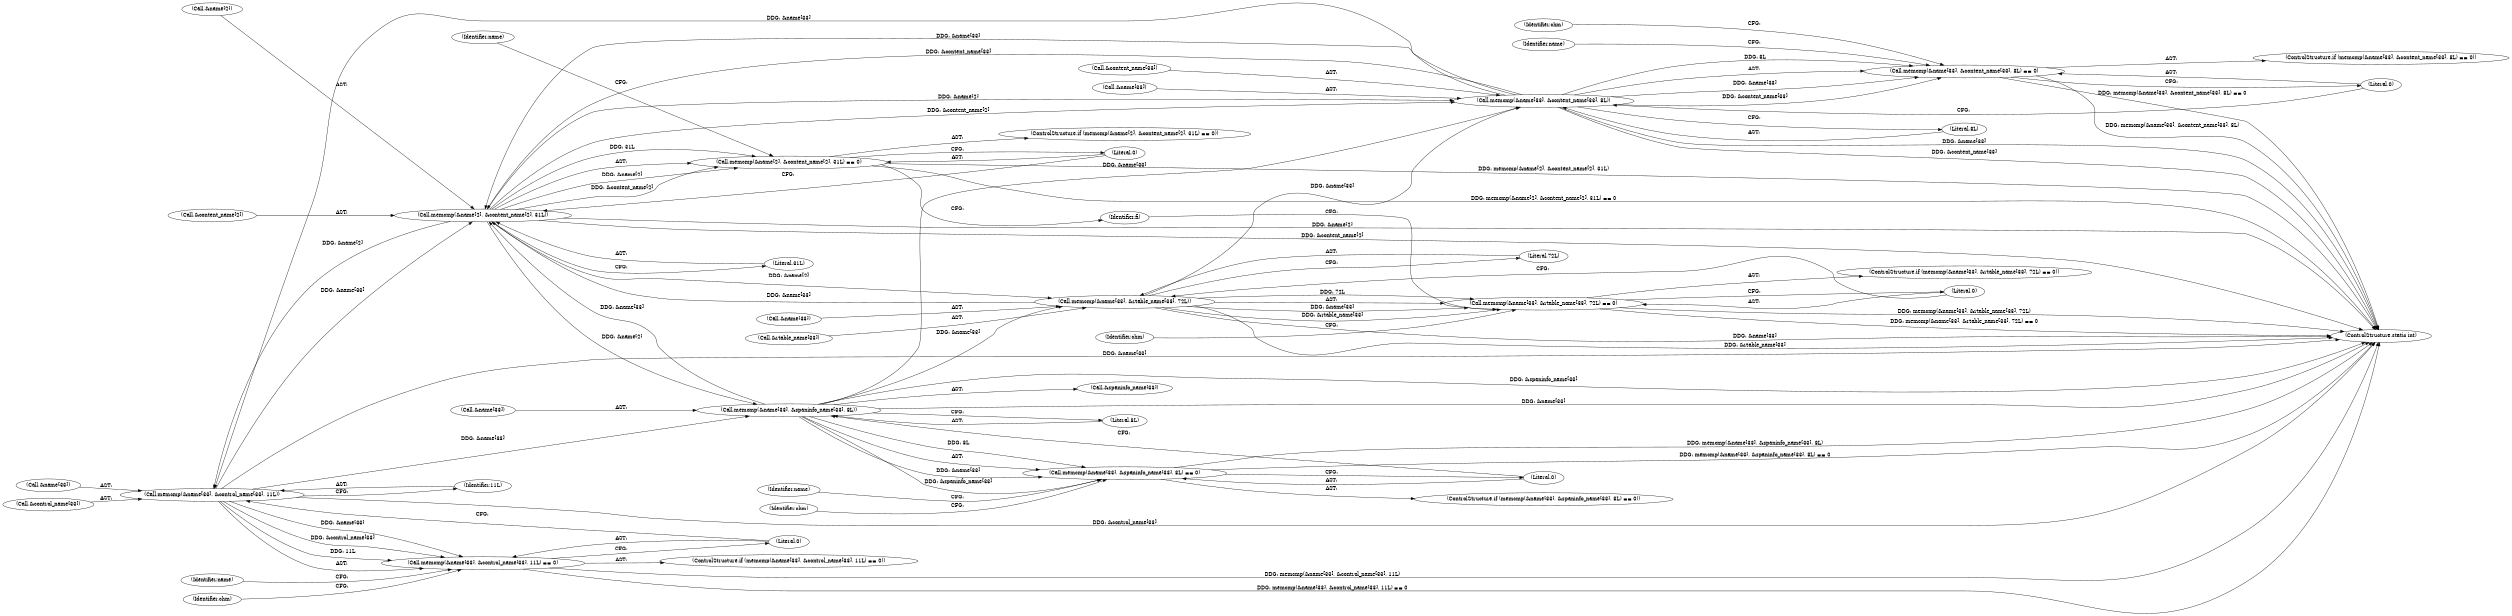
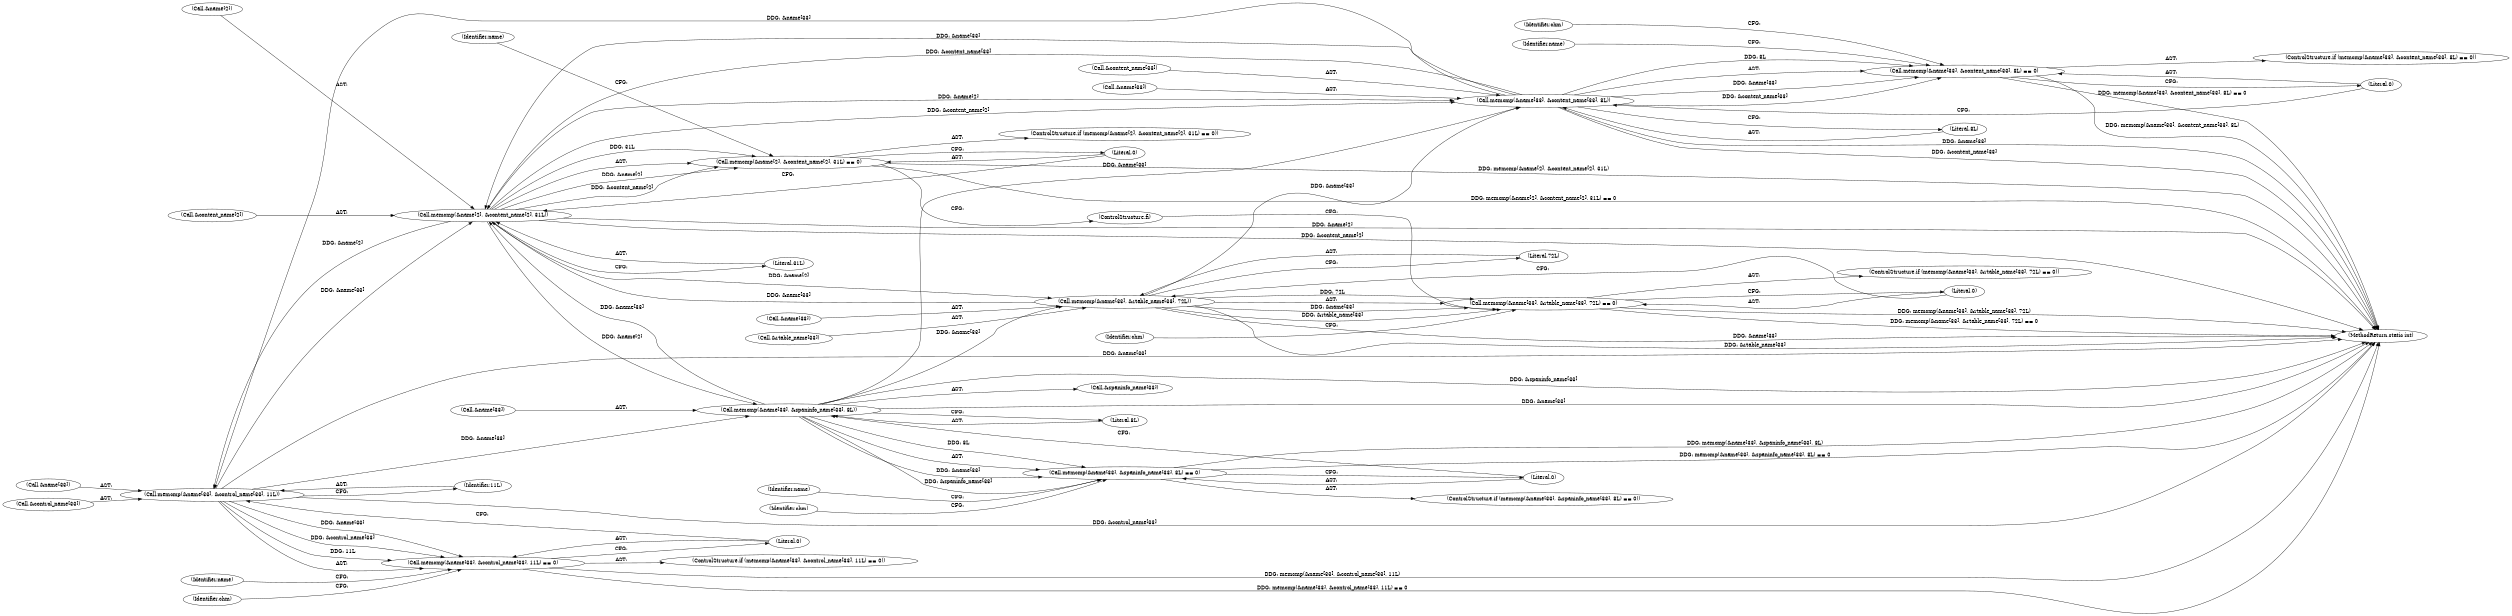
(1125, 218) -> (1125, 218)
(2381, 336) -> (2381, 336)
